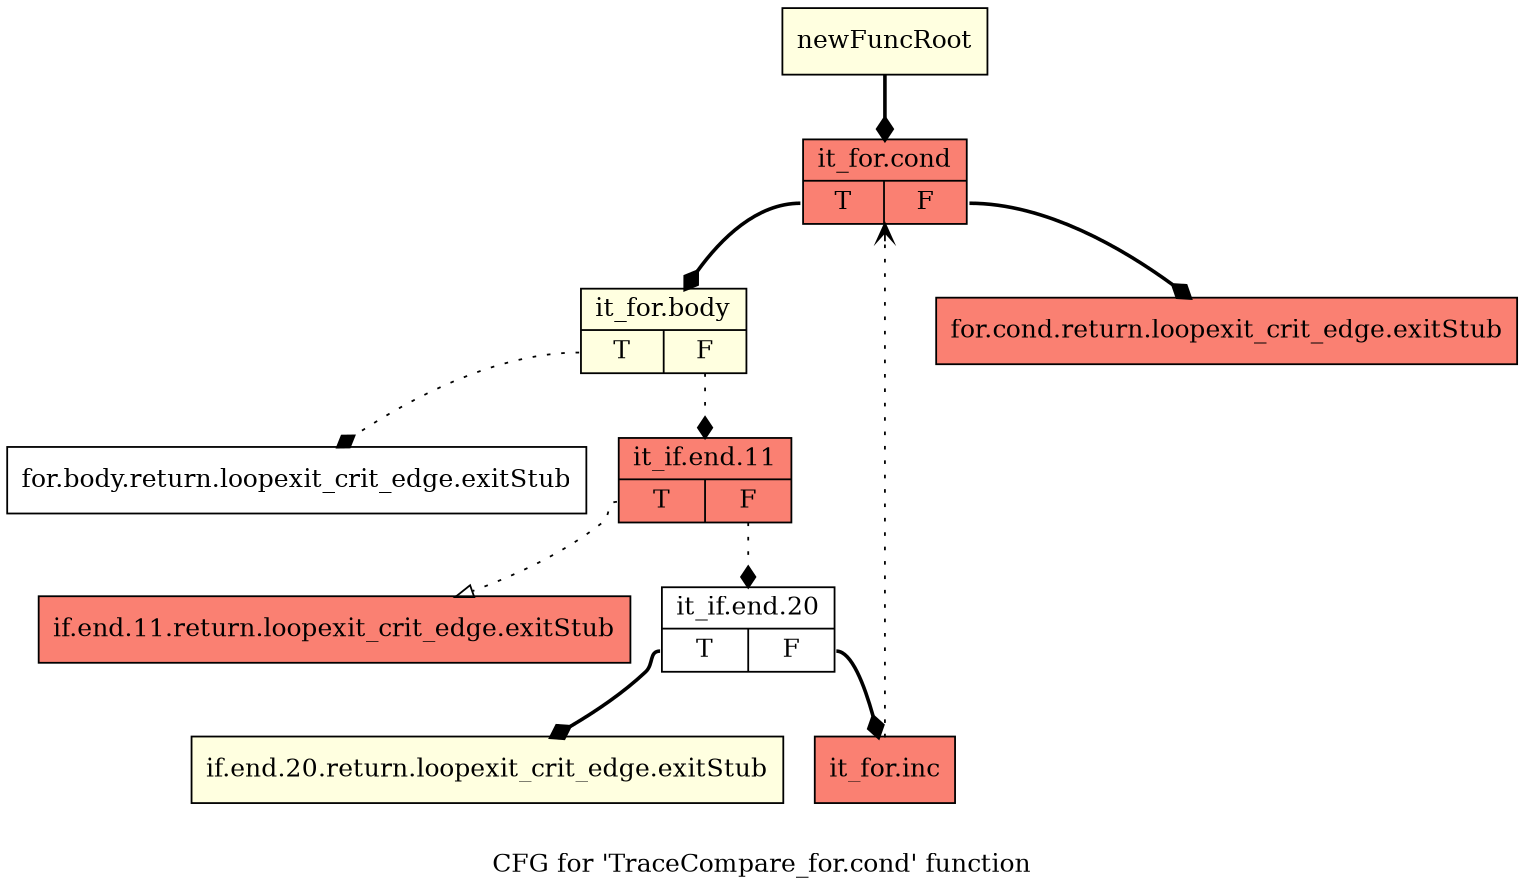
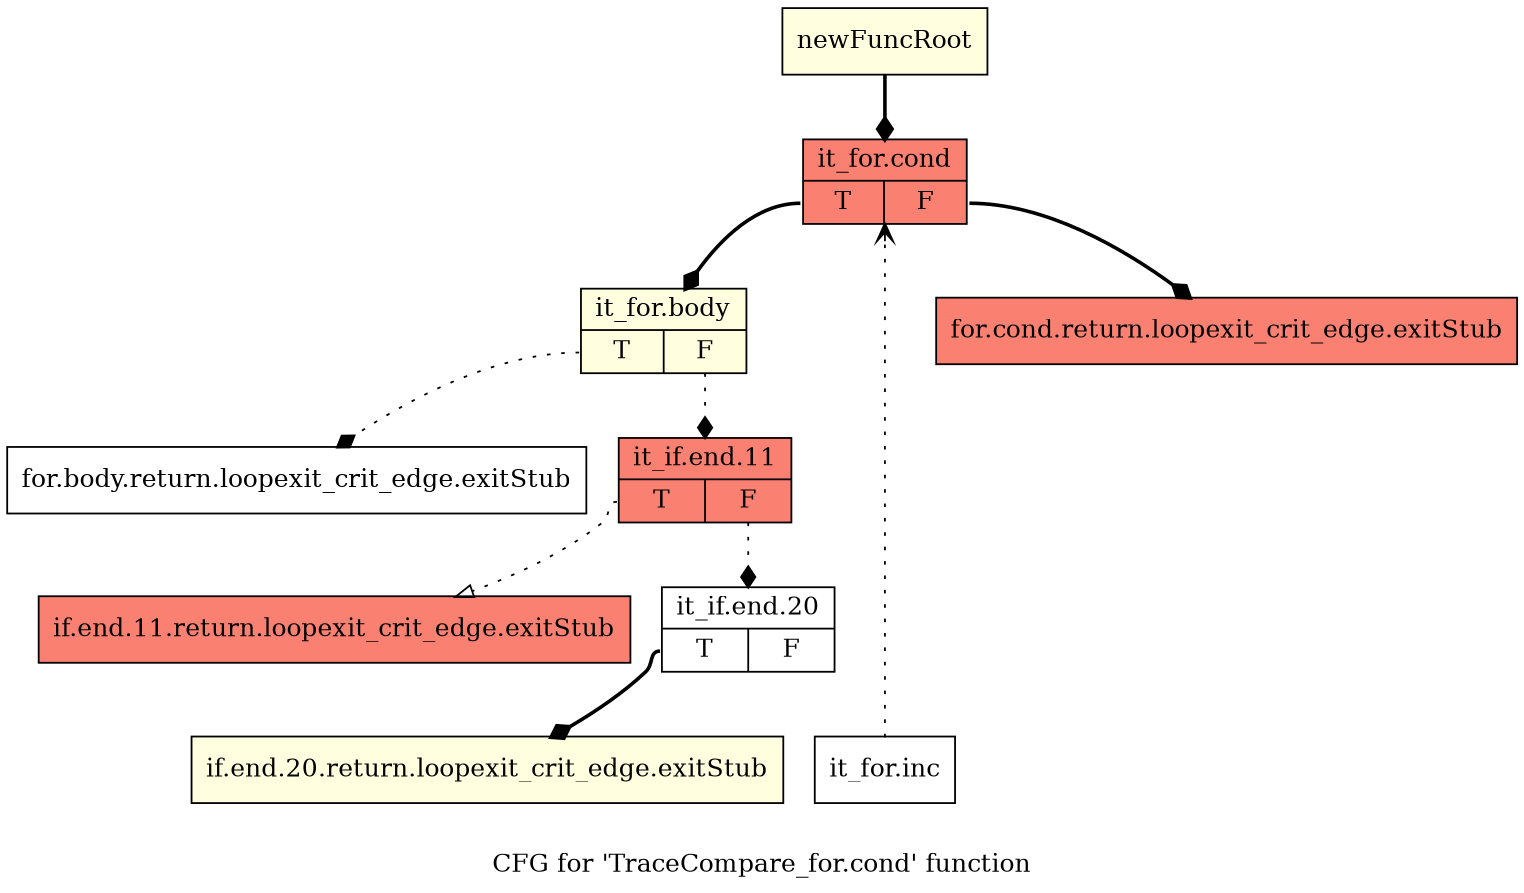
(860, 679) -> none
(885, 770) -> (885, 770)
